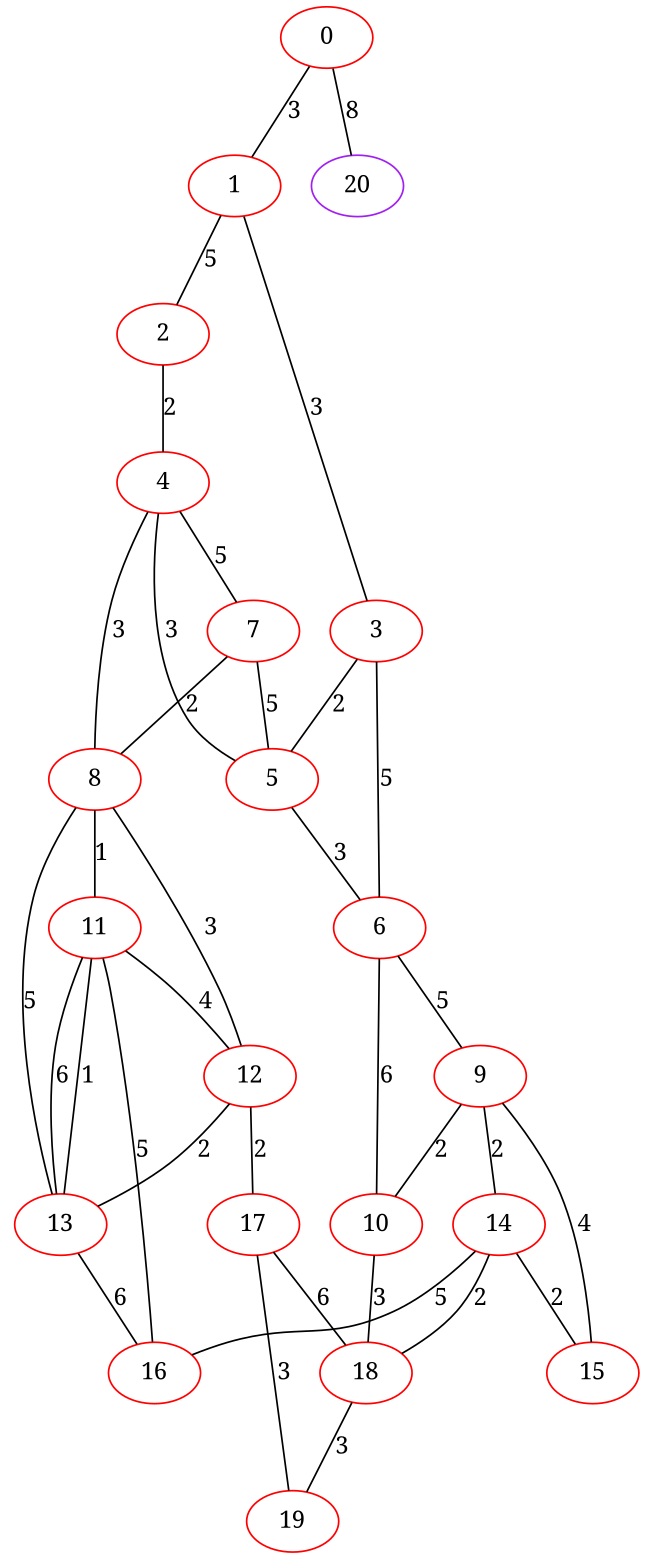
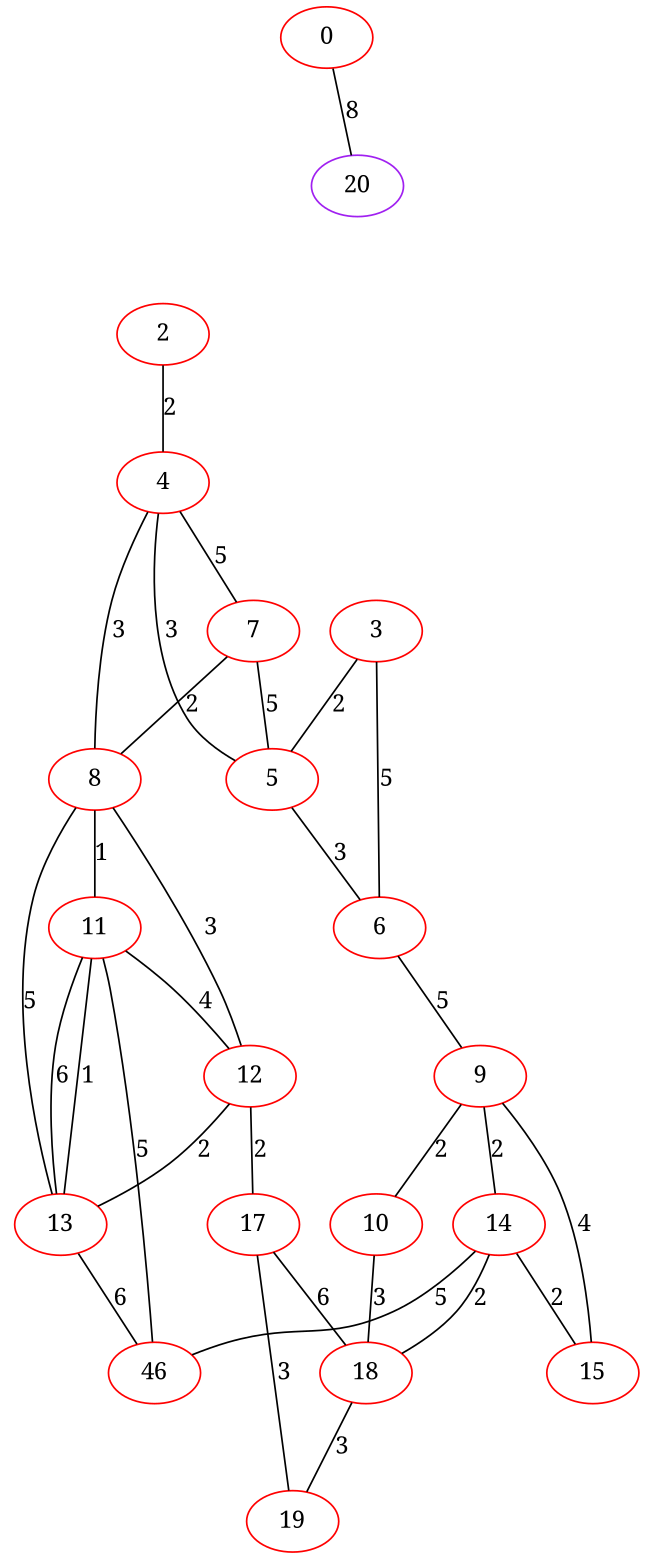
(235, 186) -> none
(378, 1076) -> none
(155, 1373) -> (155, 1373)
